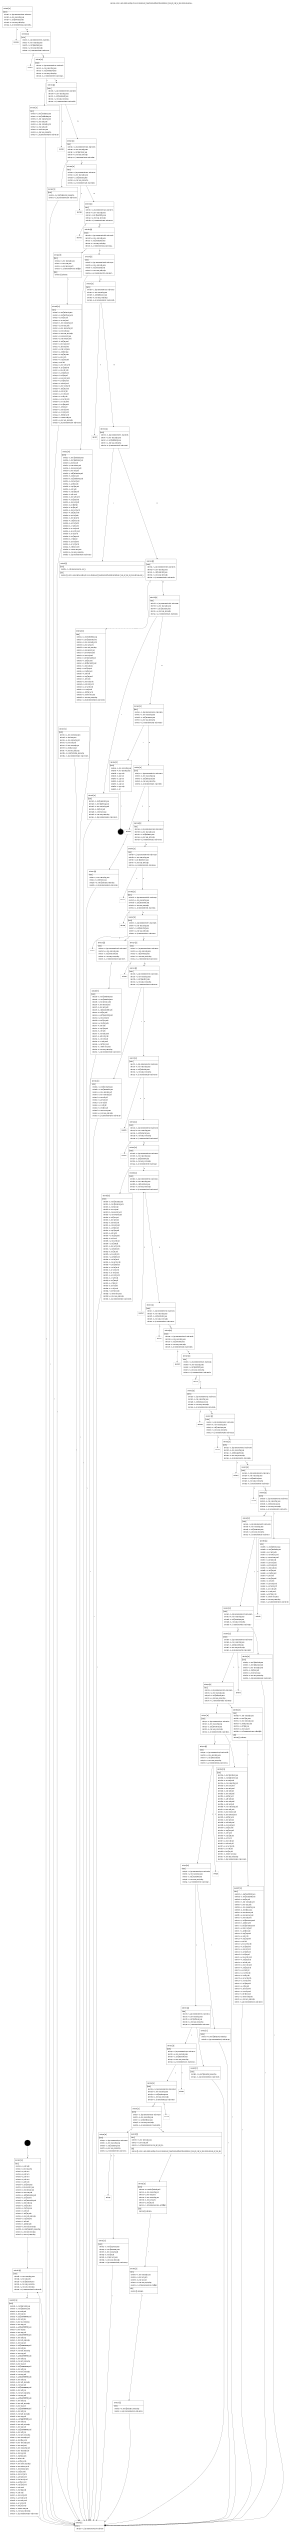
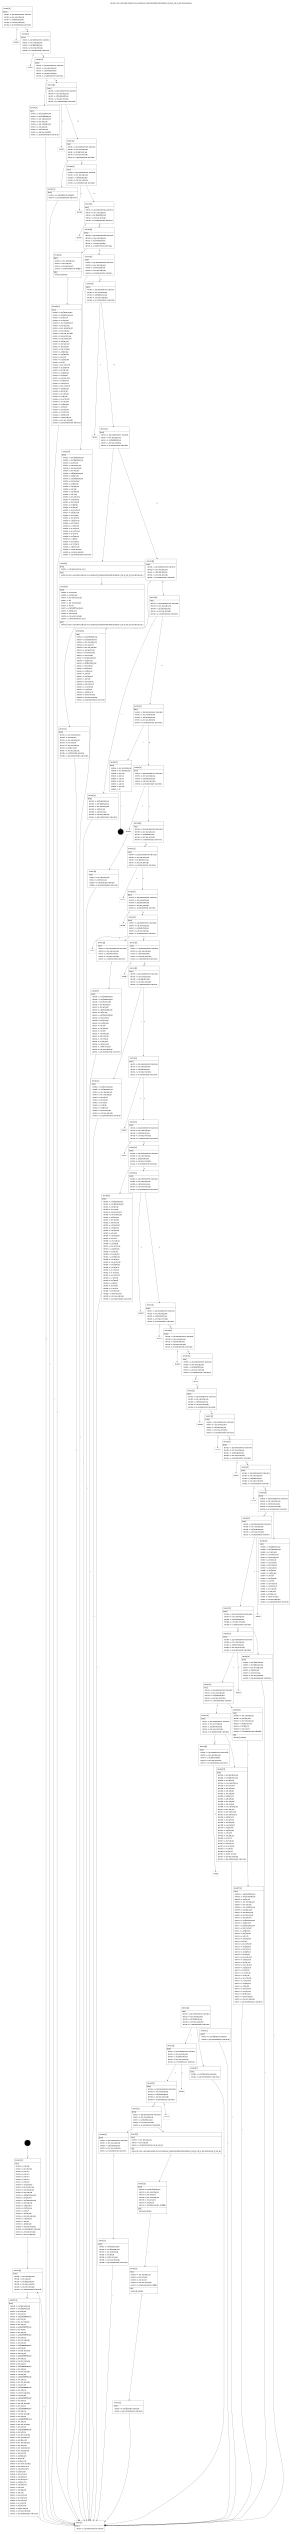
none -> (102, 606)
(144, 1252) -> (138, 1251)
(200, 1381) -> (197, 1386)
(196, 1874) -> none
(108, 2198) -> none
